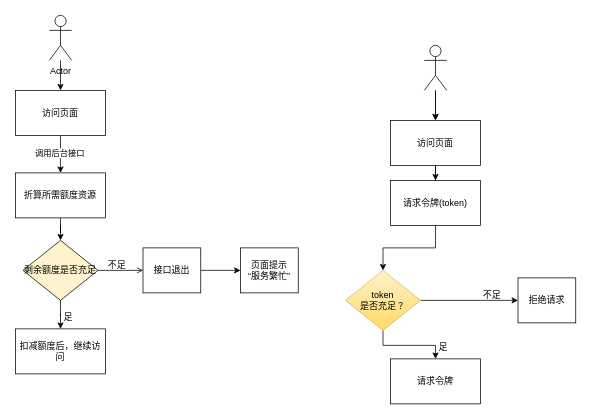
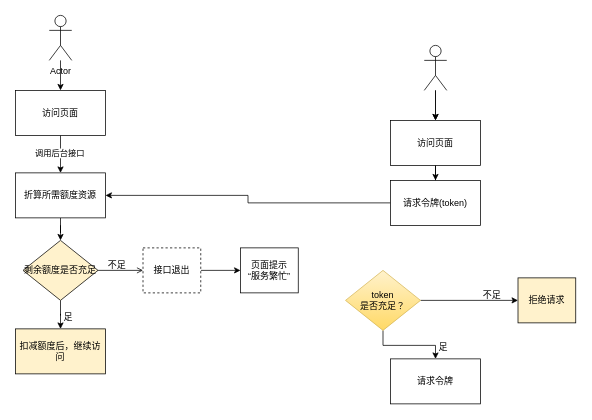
(435, 238) -> (184, 195)
(172, 270) -> (172, 270)
(547, 300) -> (547, 300)
(60, 351) -> (60, 351)
